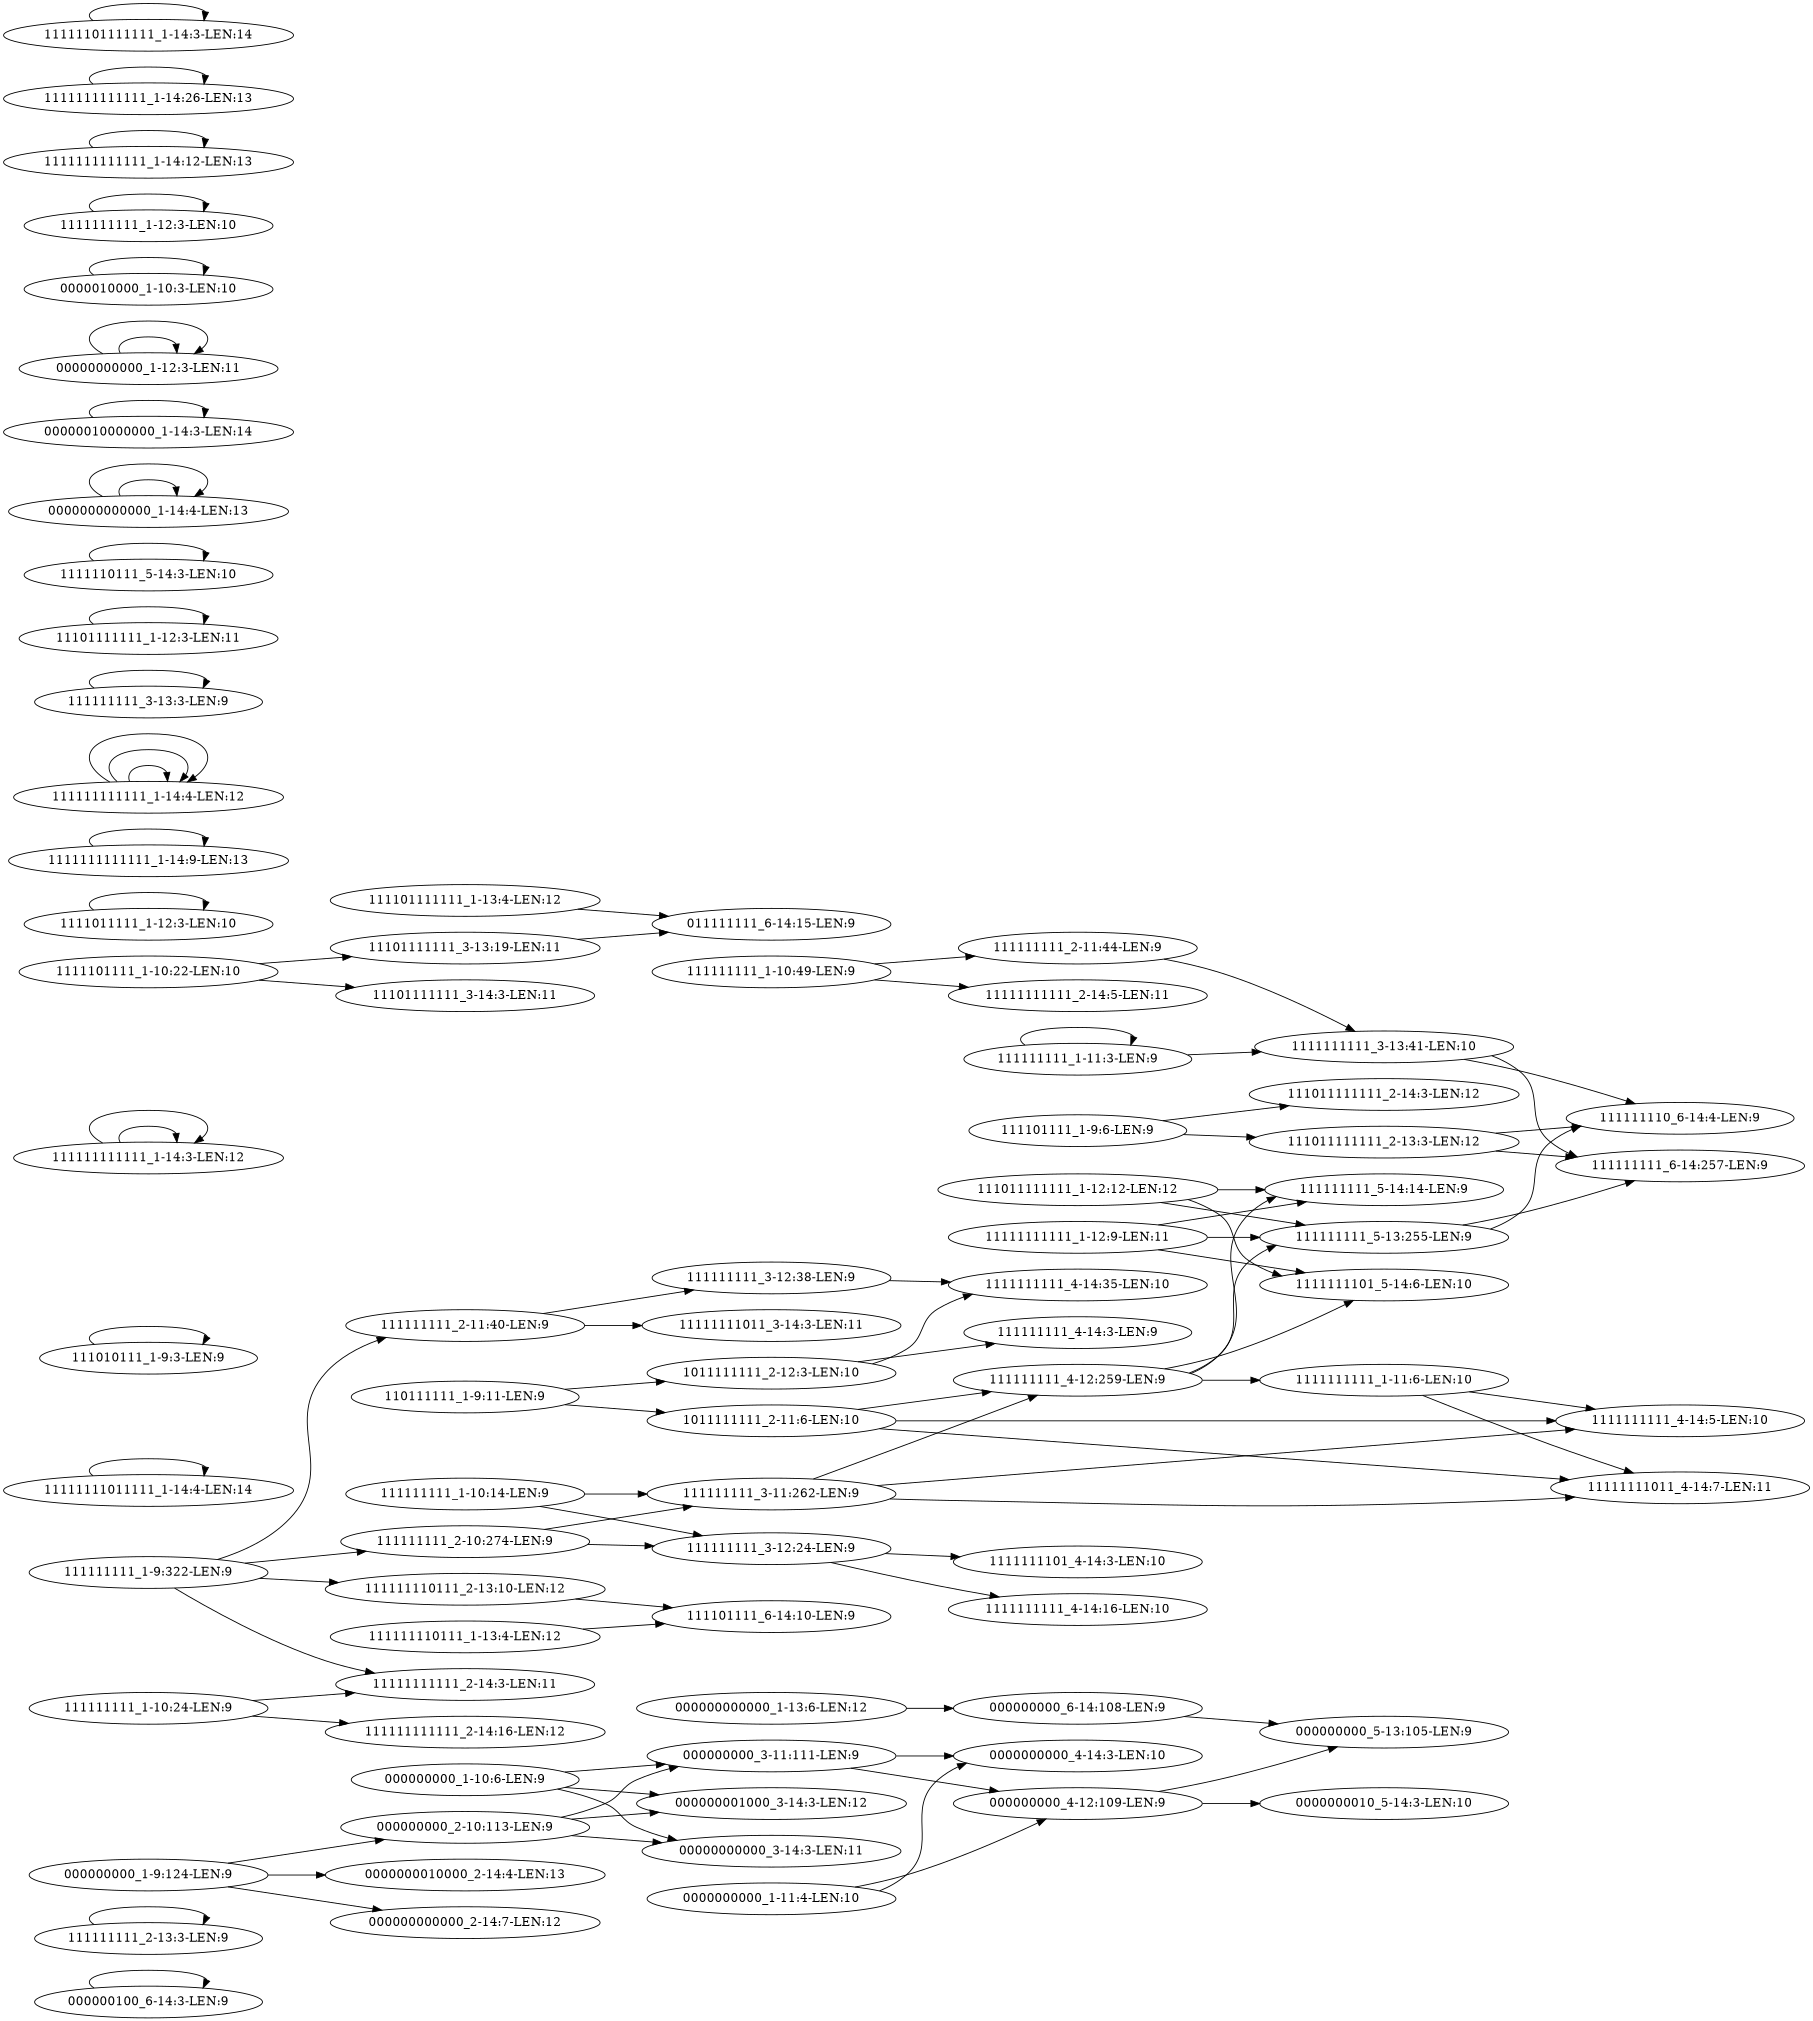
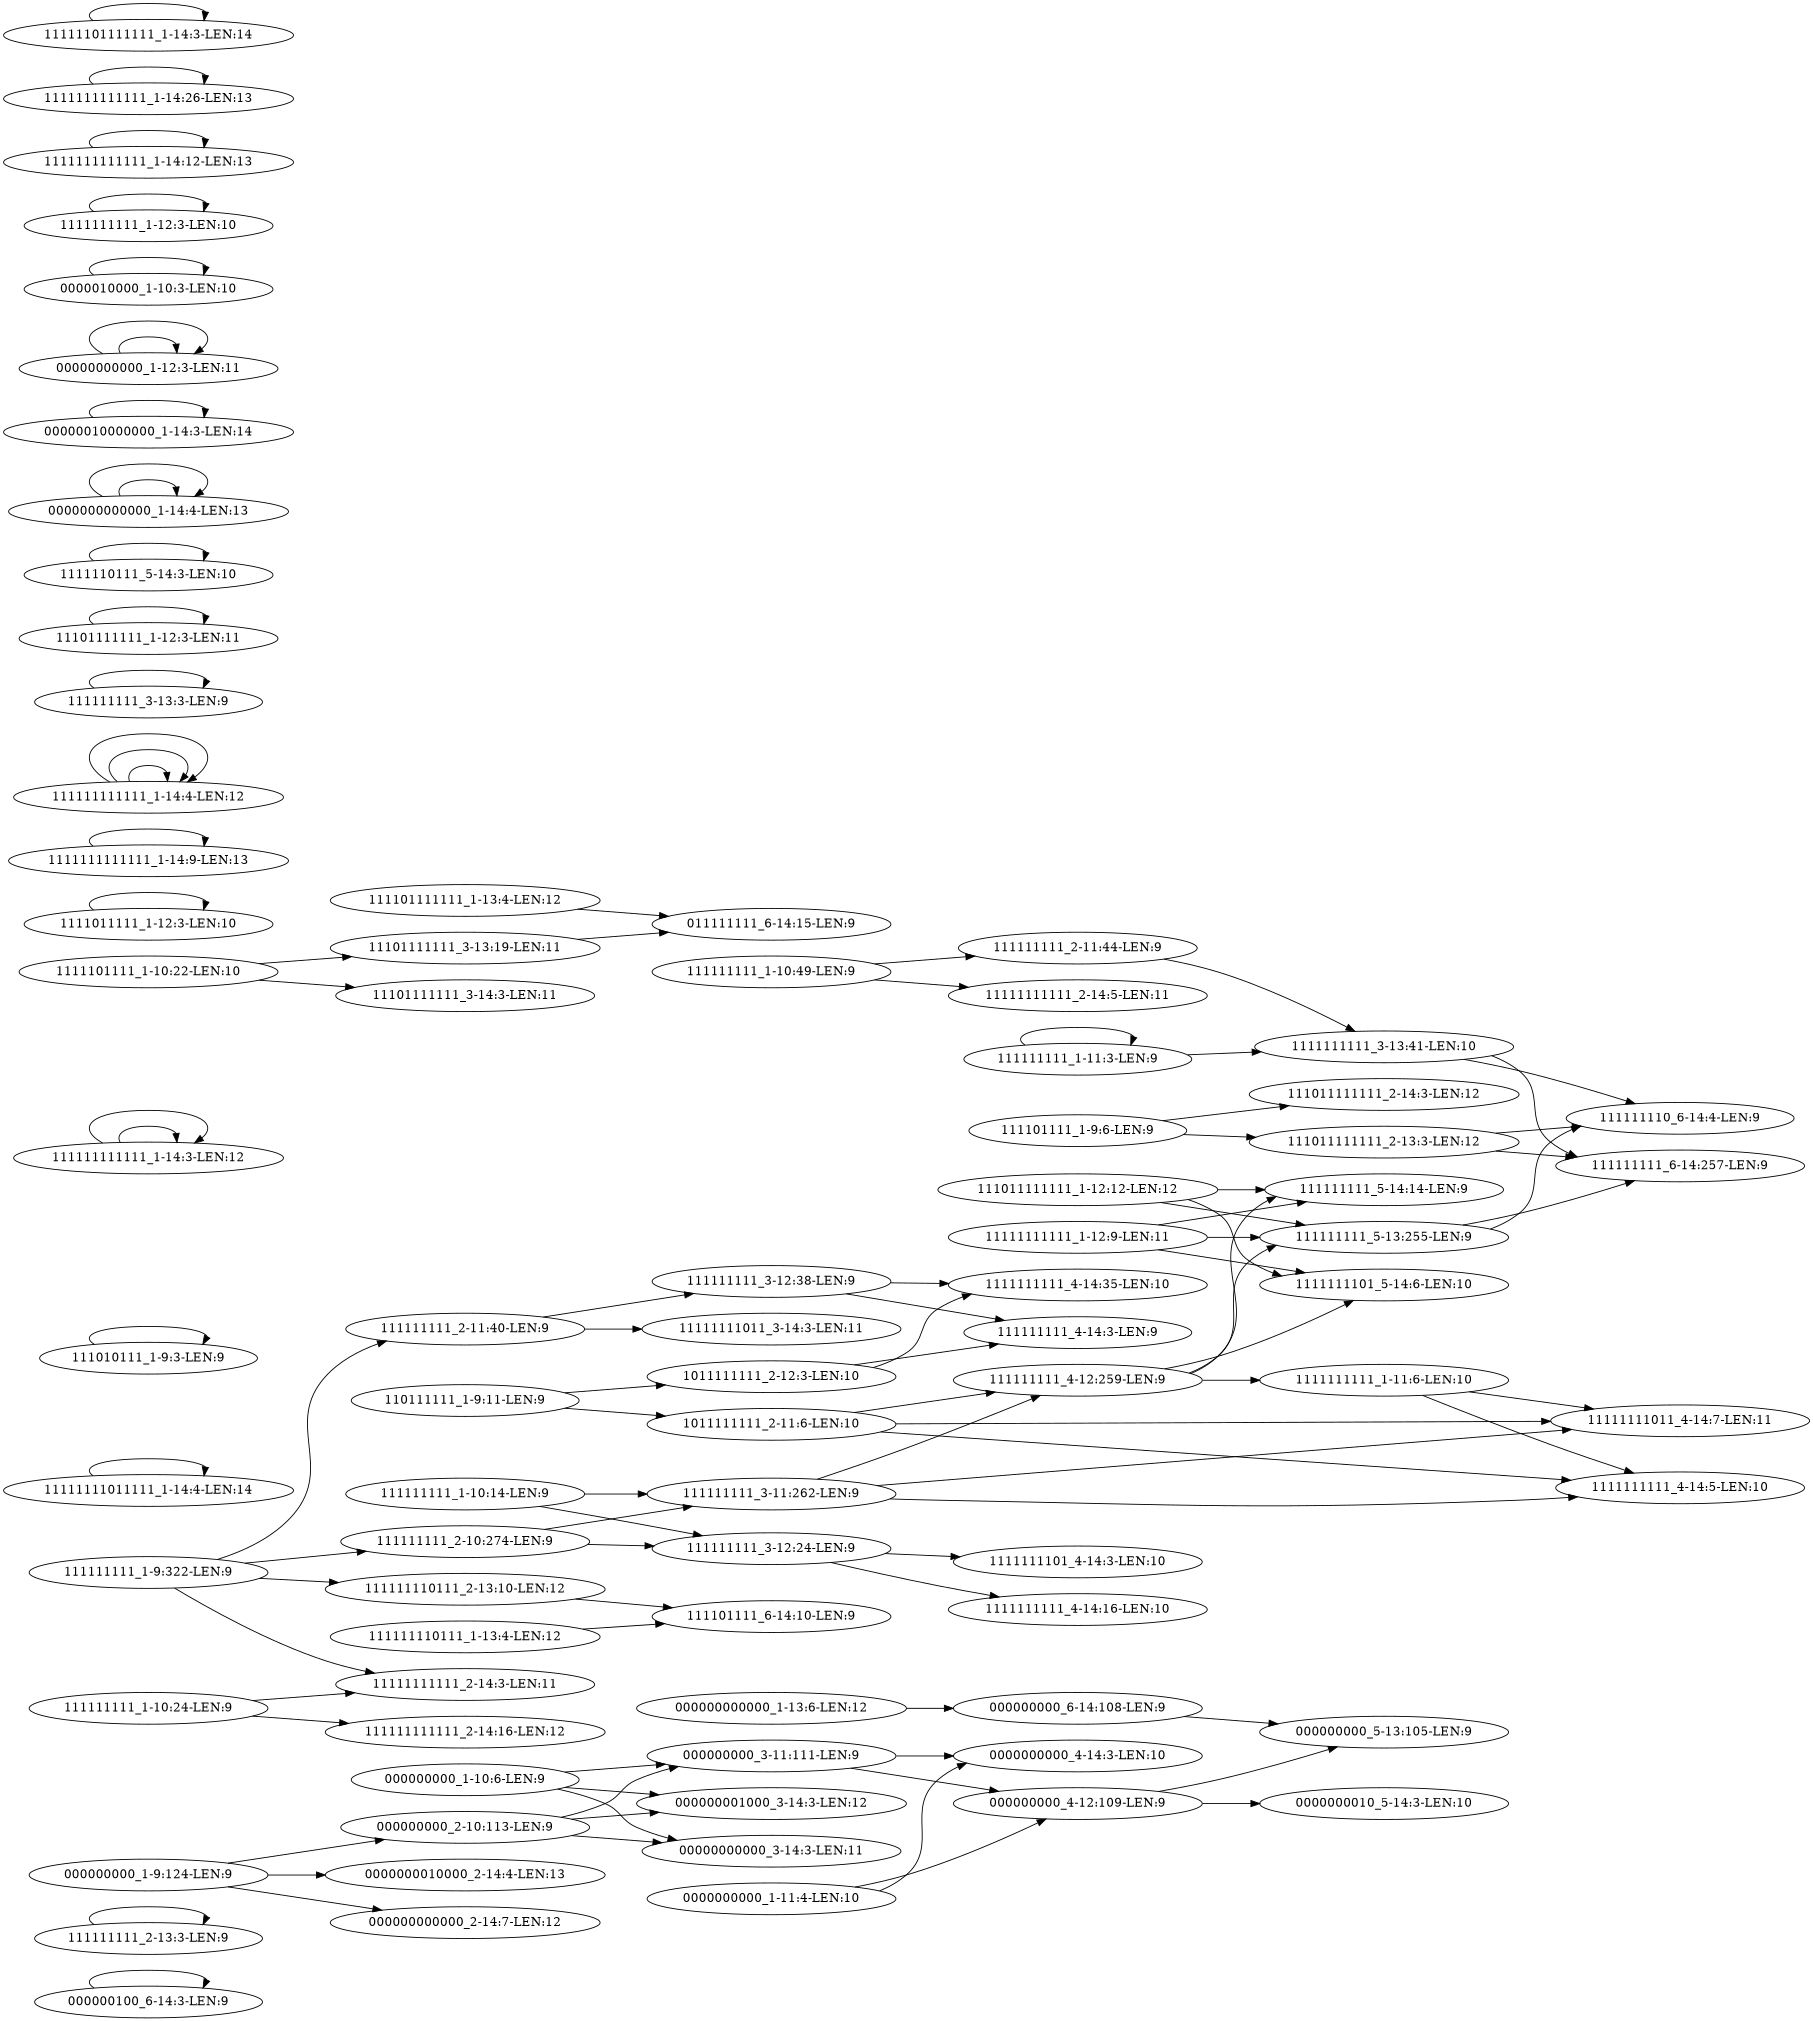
none -> (921, 1306)
